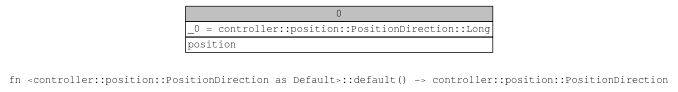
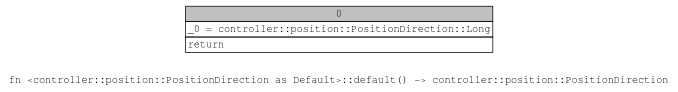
(212, 44) -> (206, 44)
